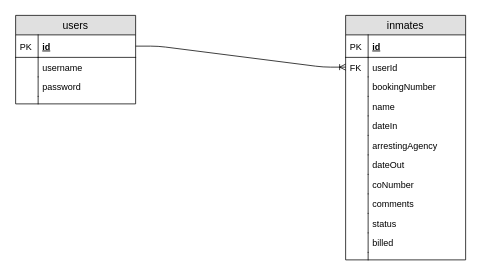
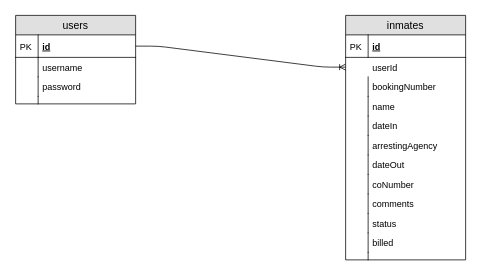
(357, 67) -> none
